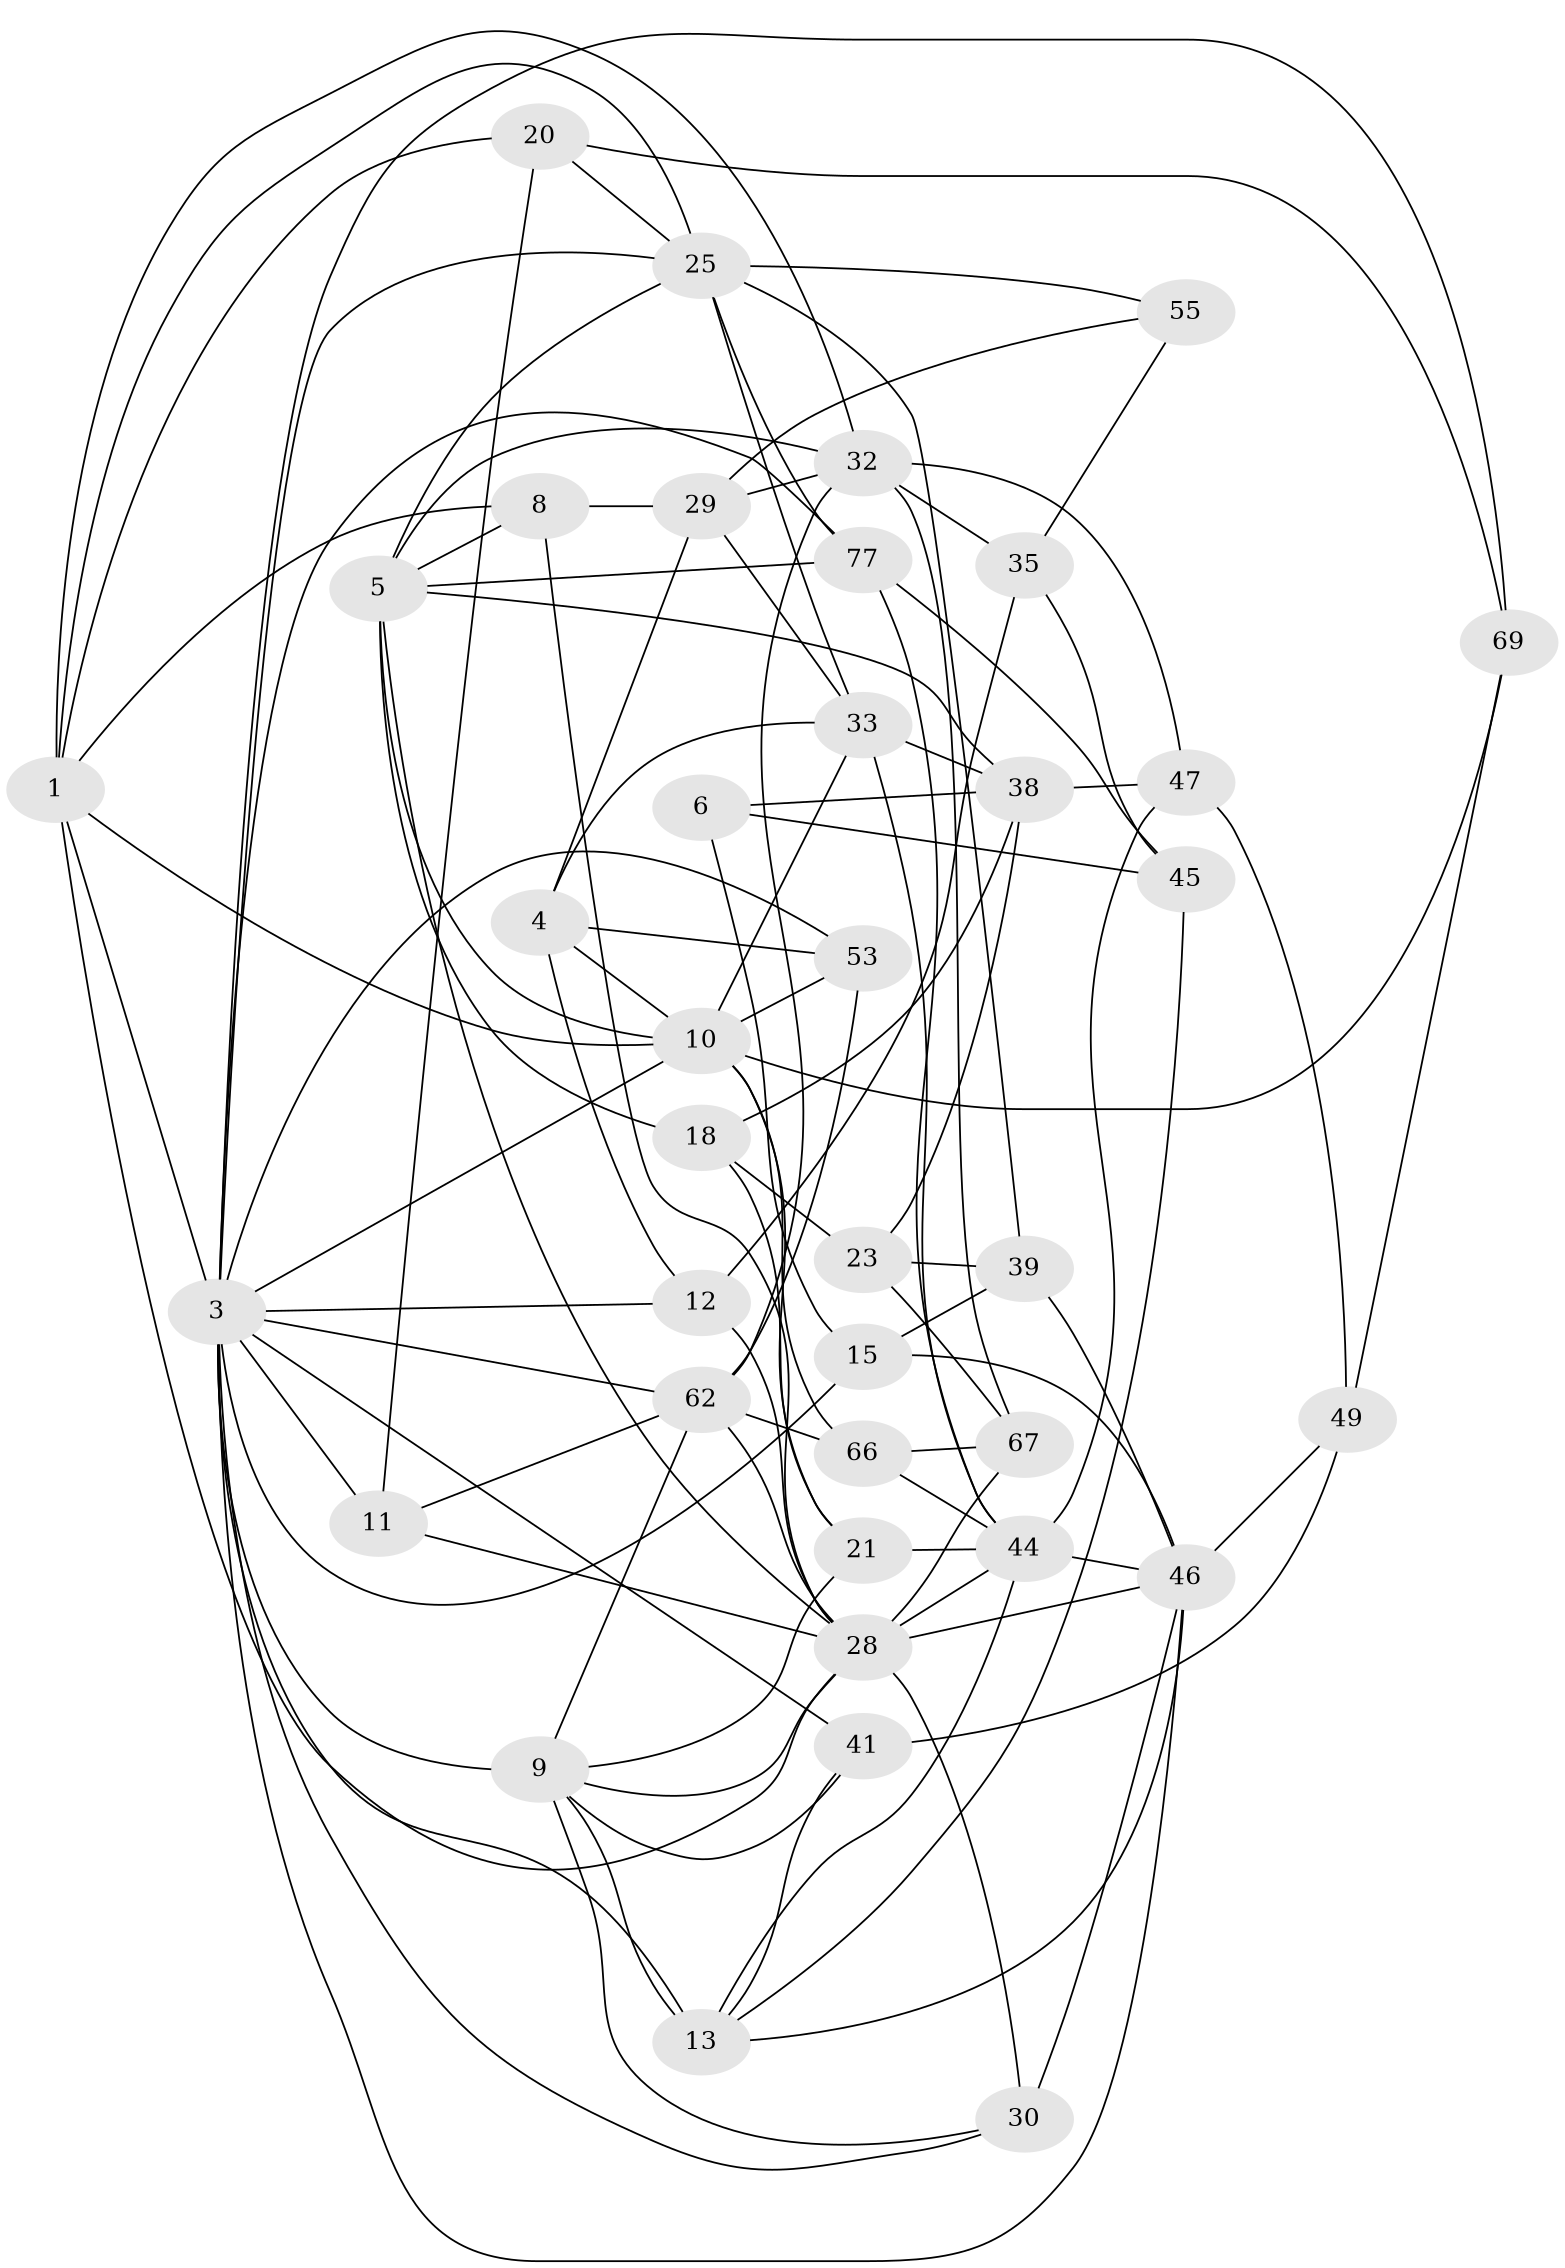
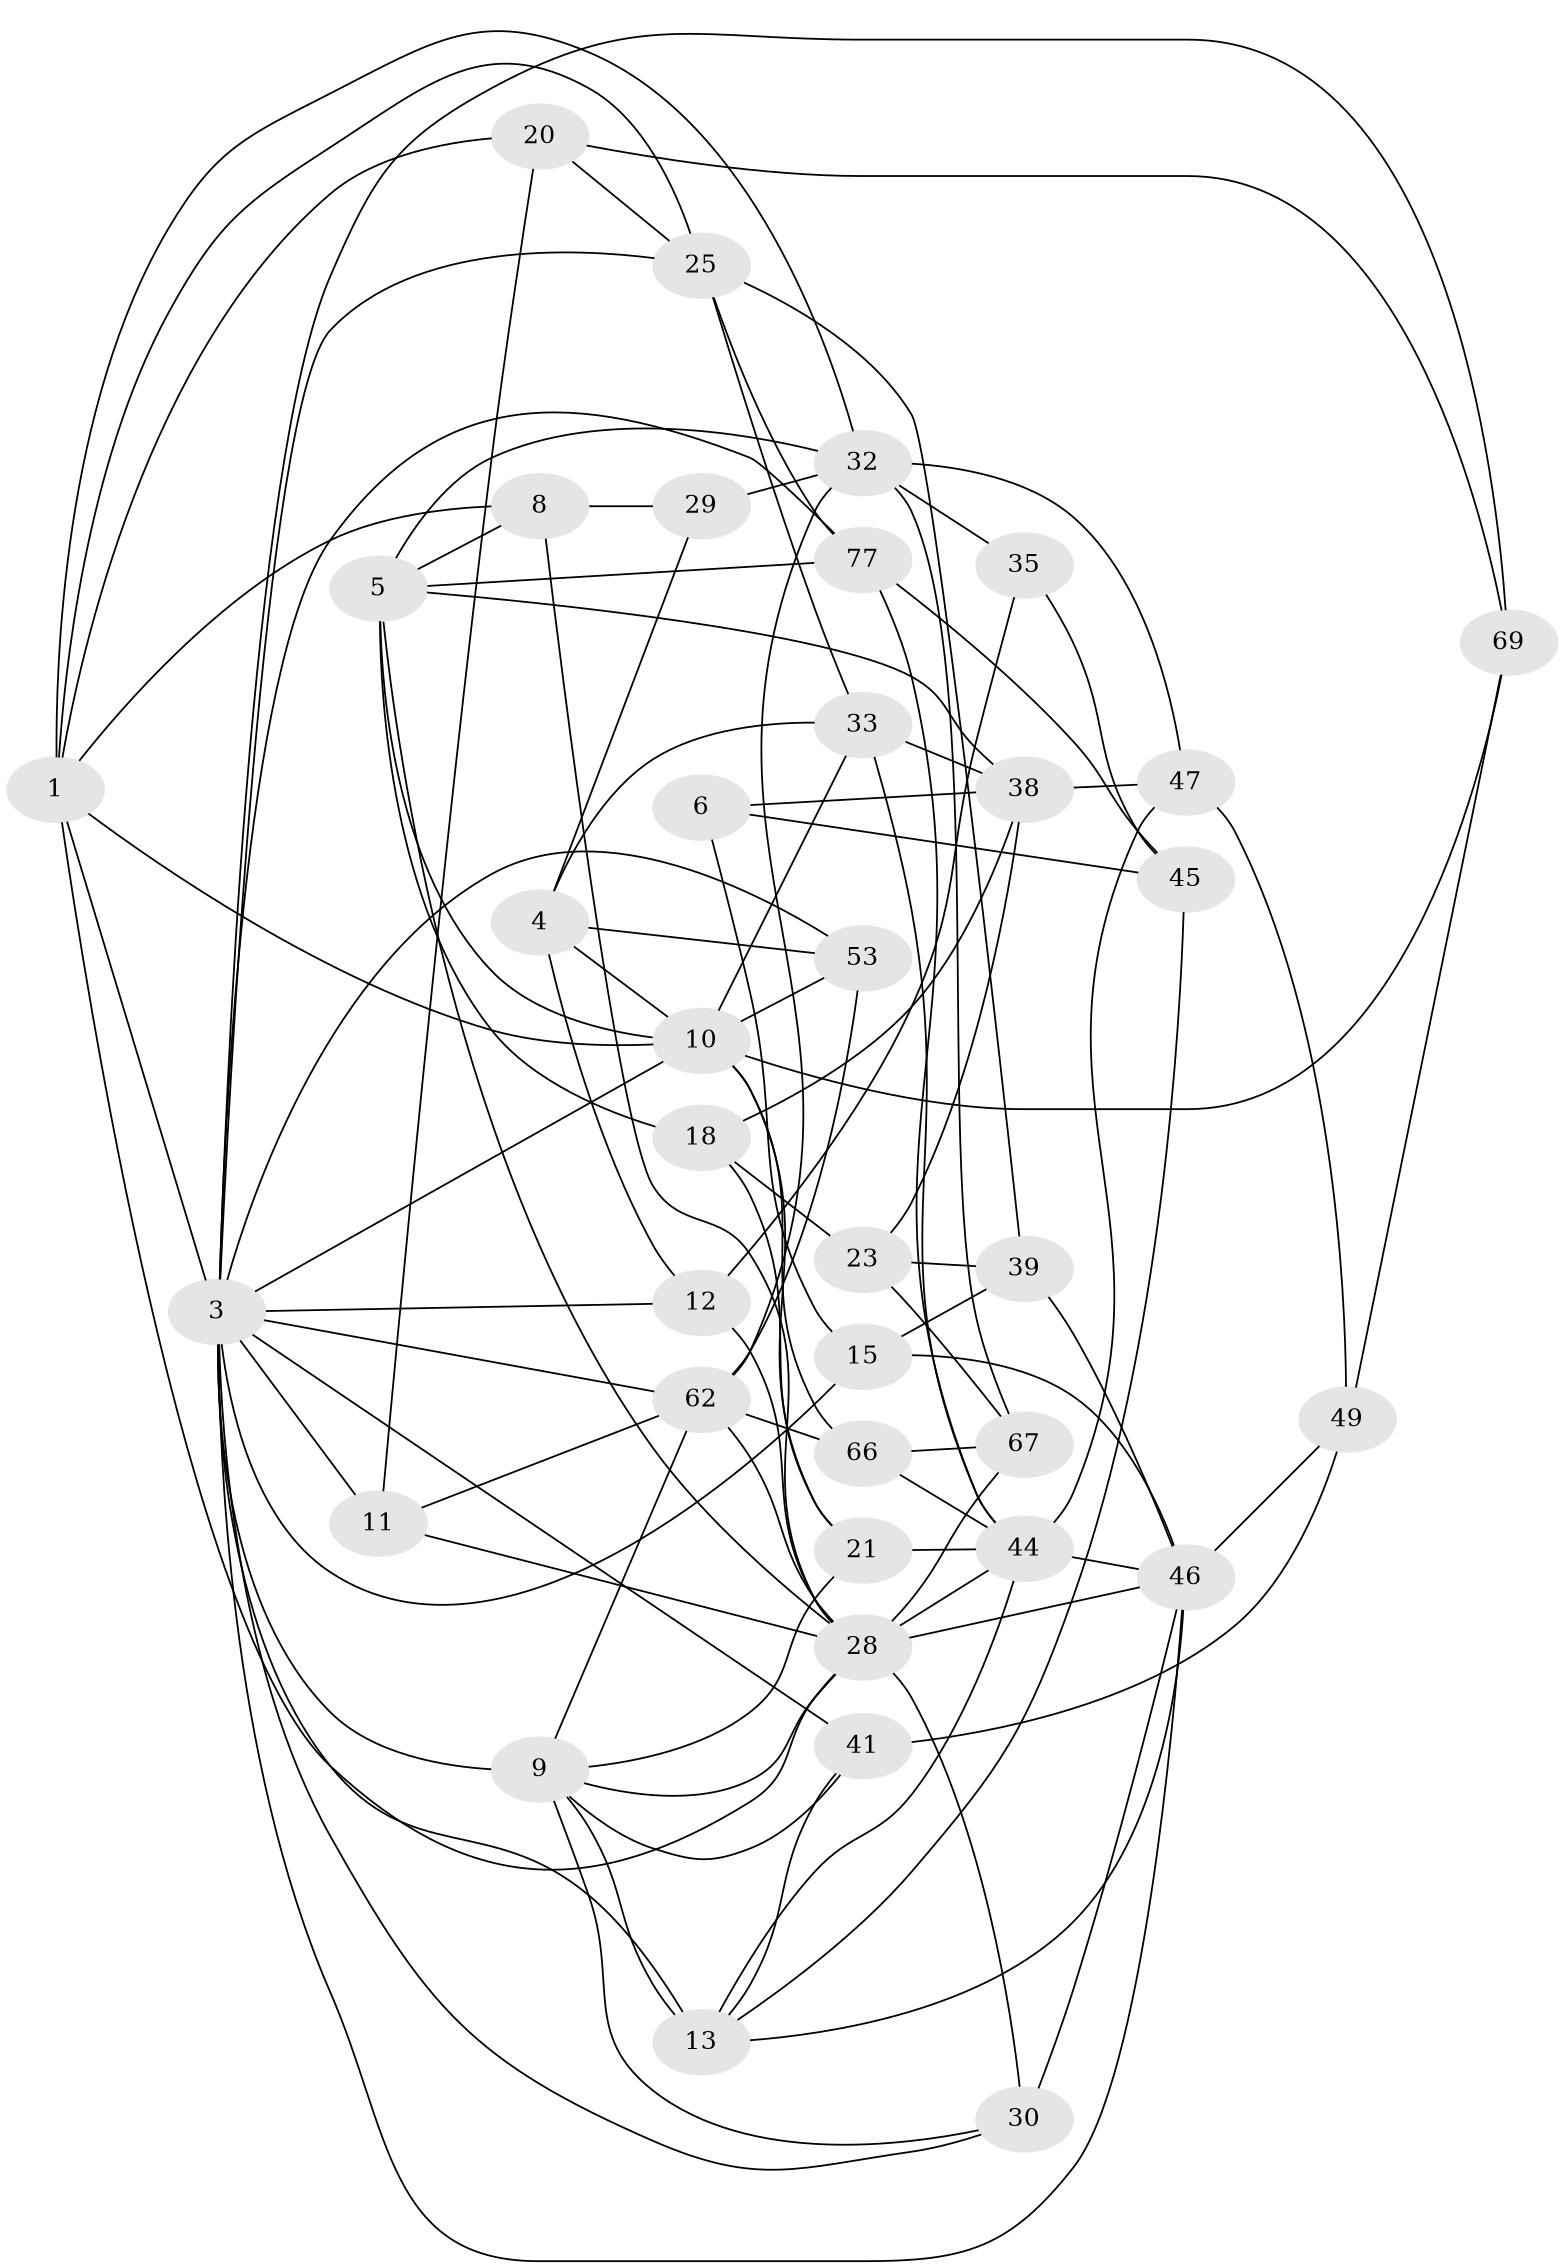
(1186, 312) -> none
(484, 407) -> none
(791, 628) -> none
